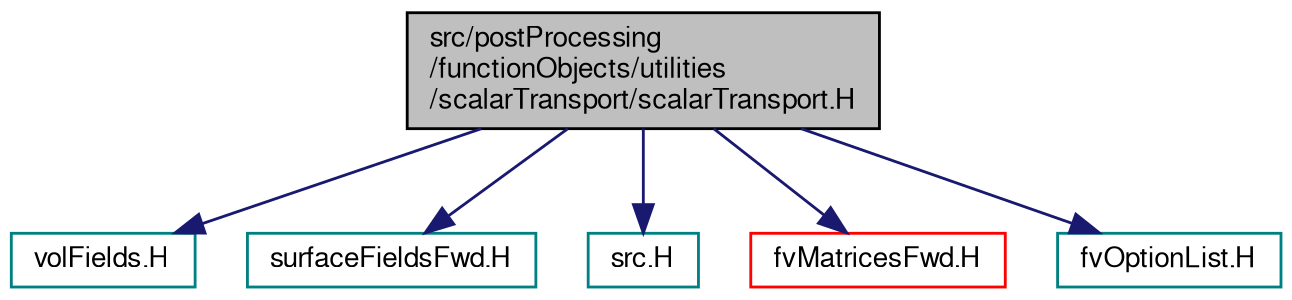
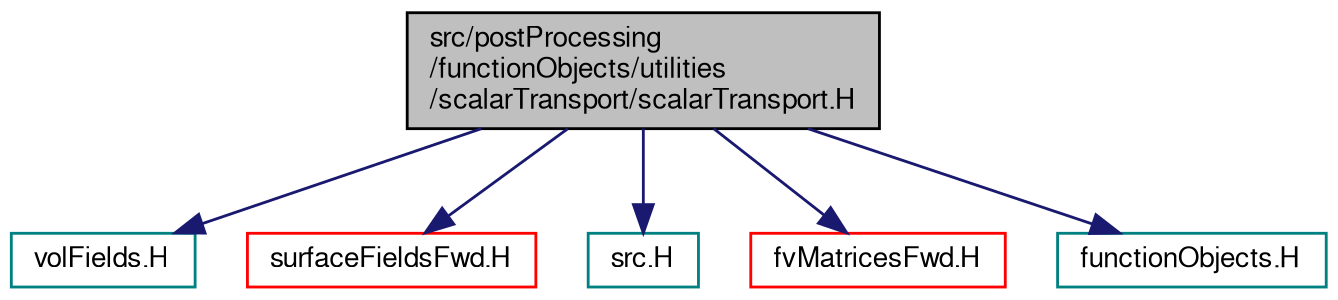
(392, 260) -> (392, 260)
(1169, 260) -> (1192, 260)
